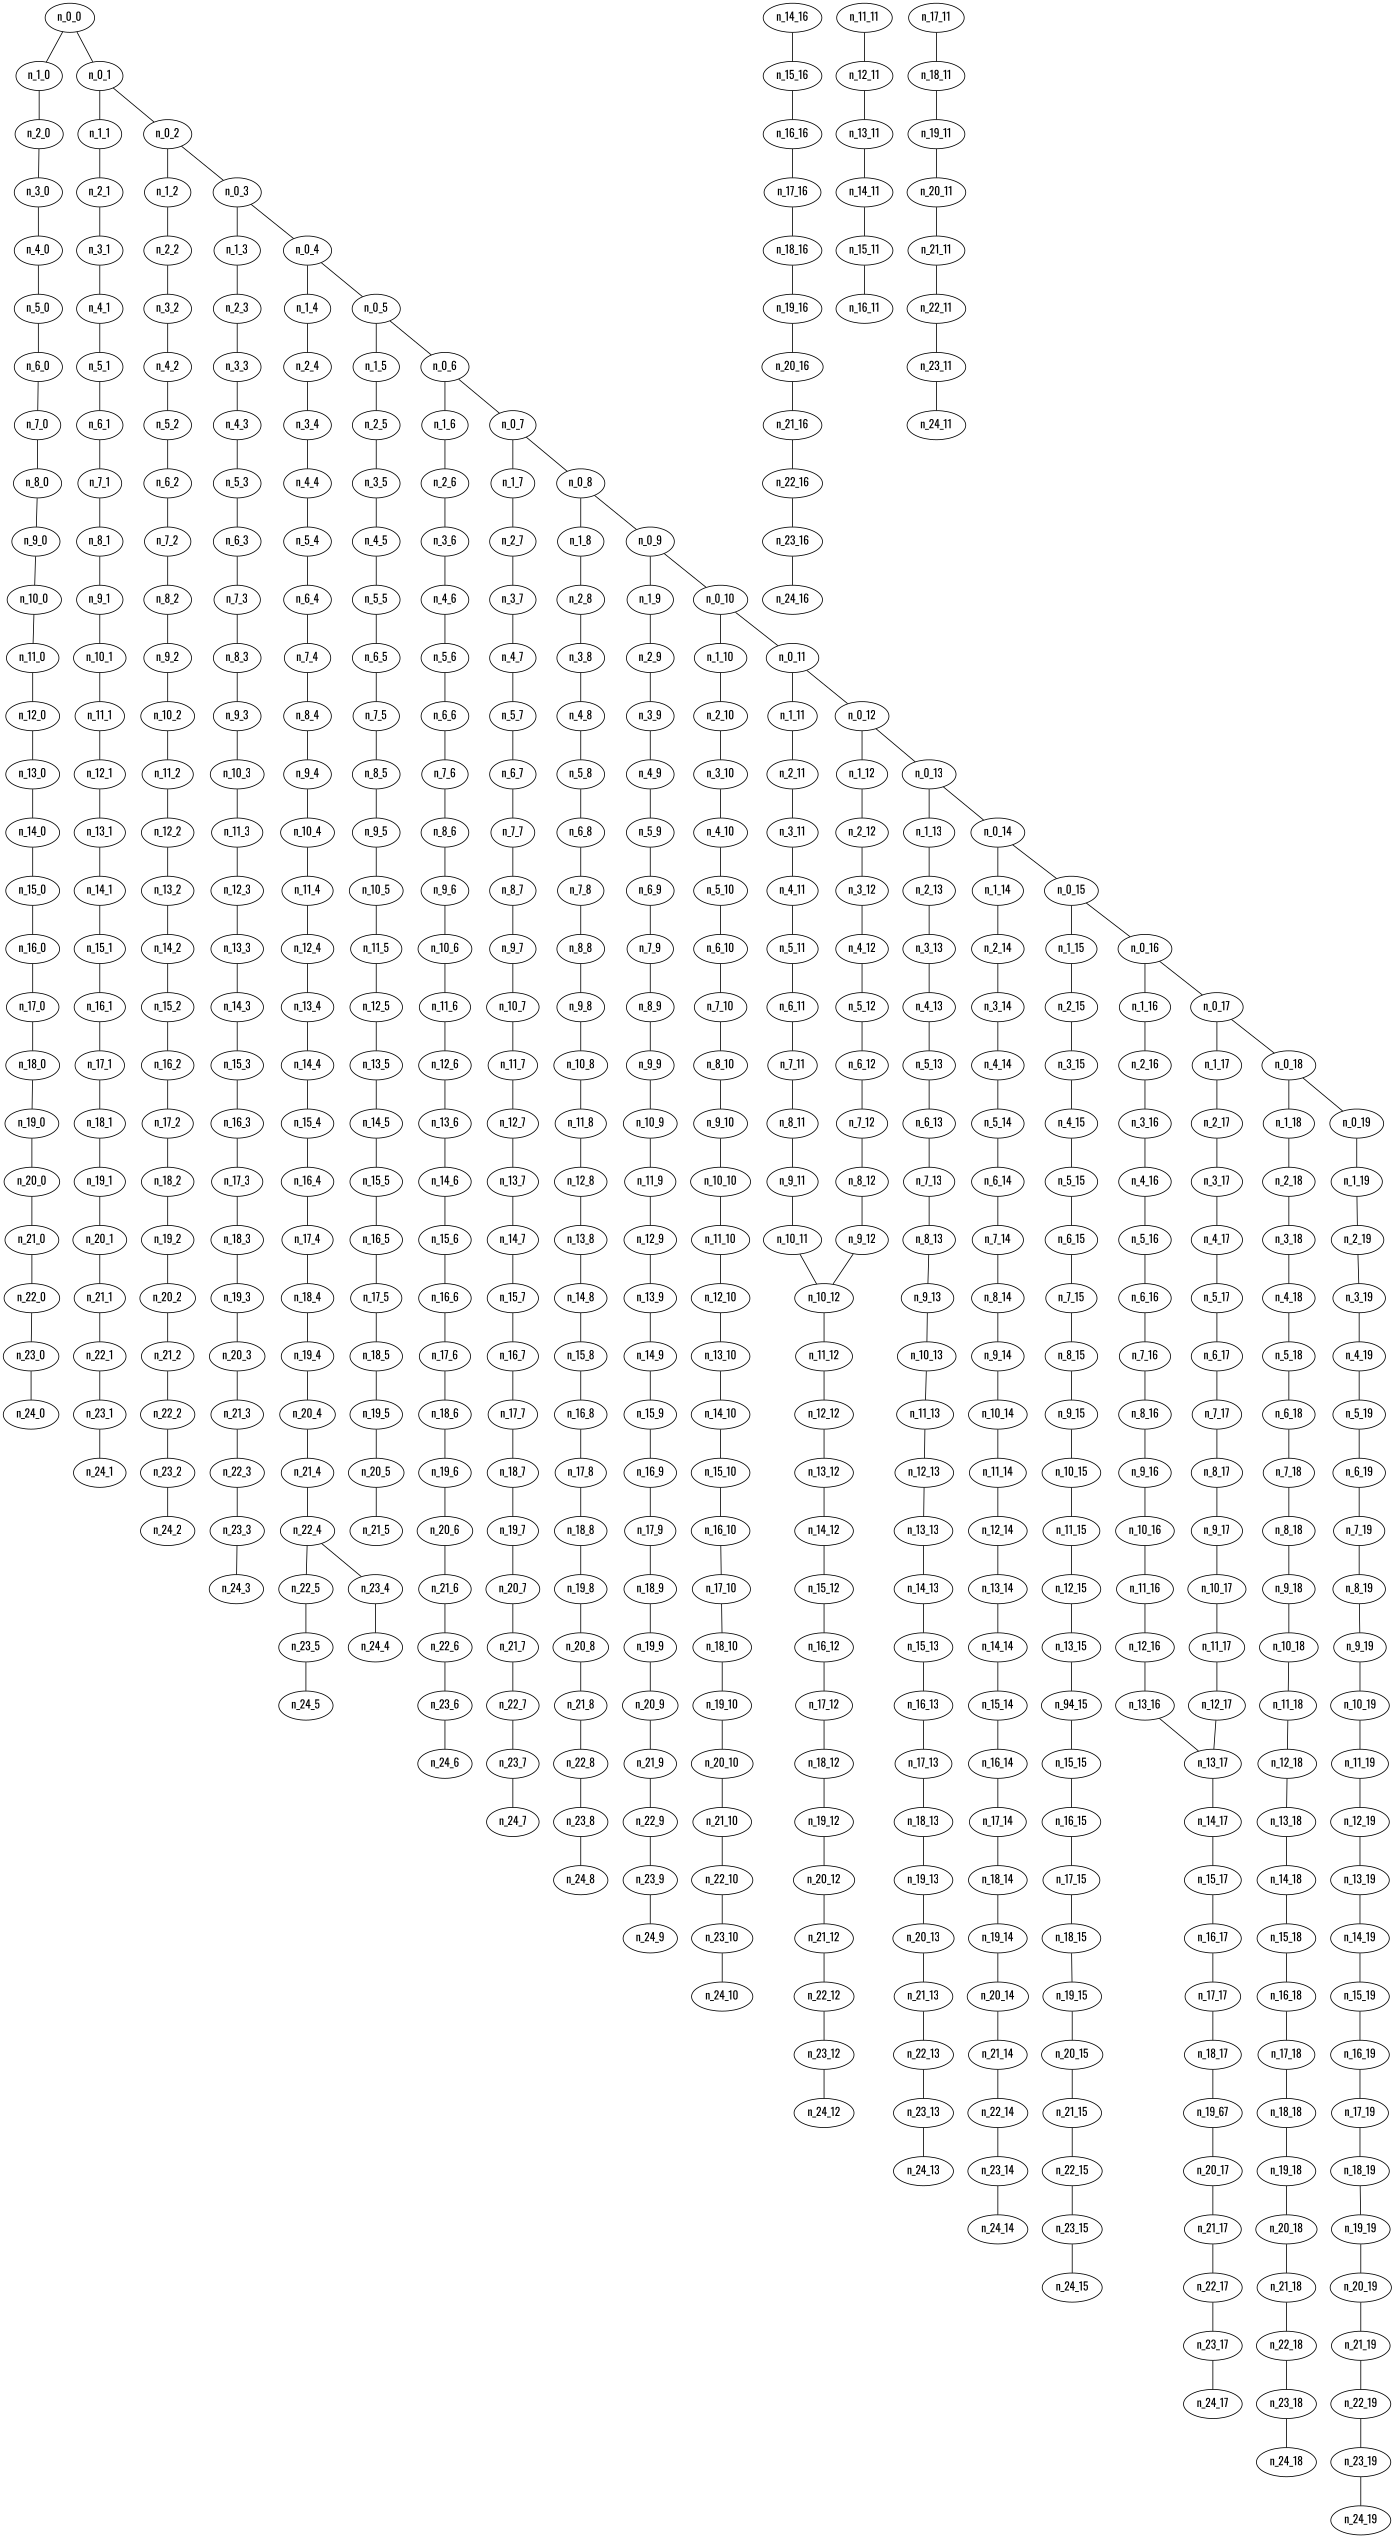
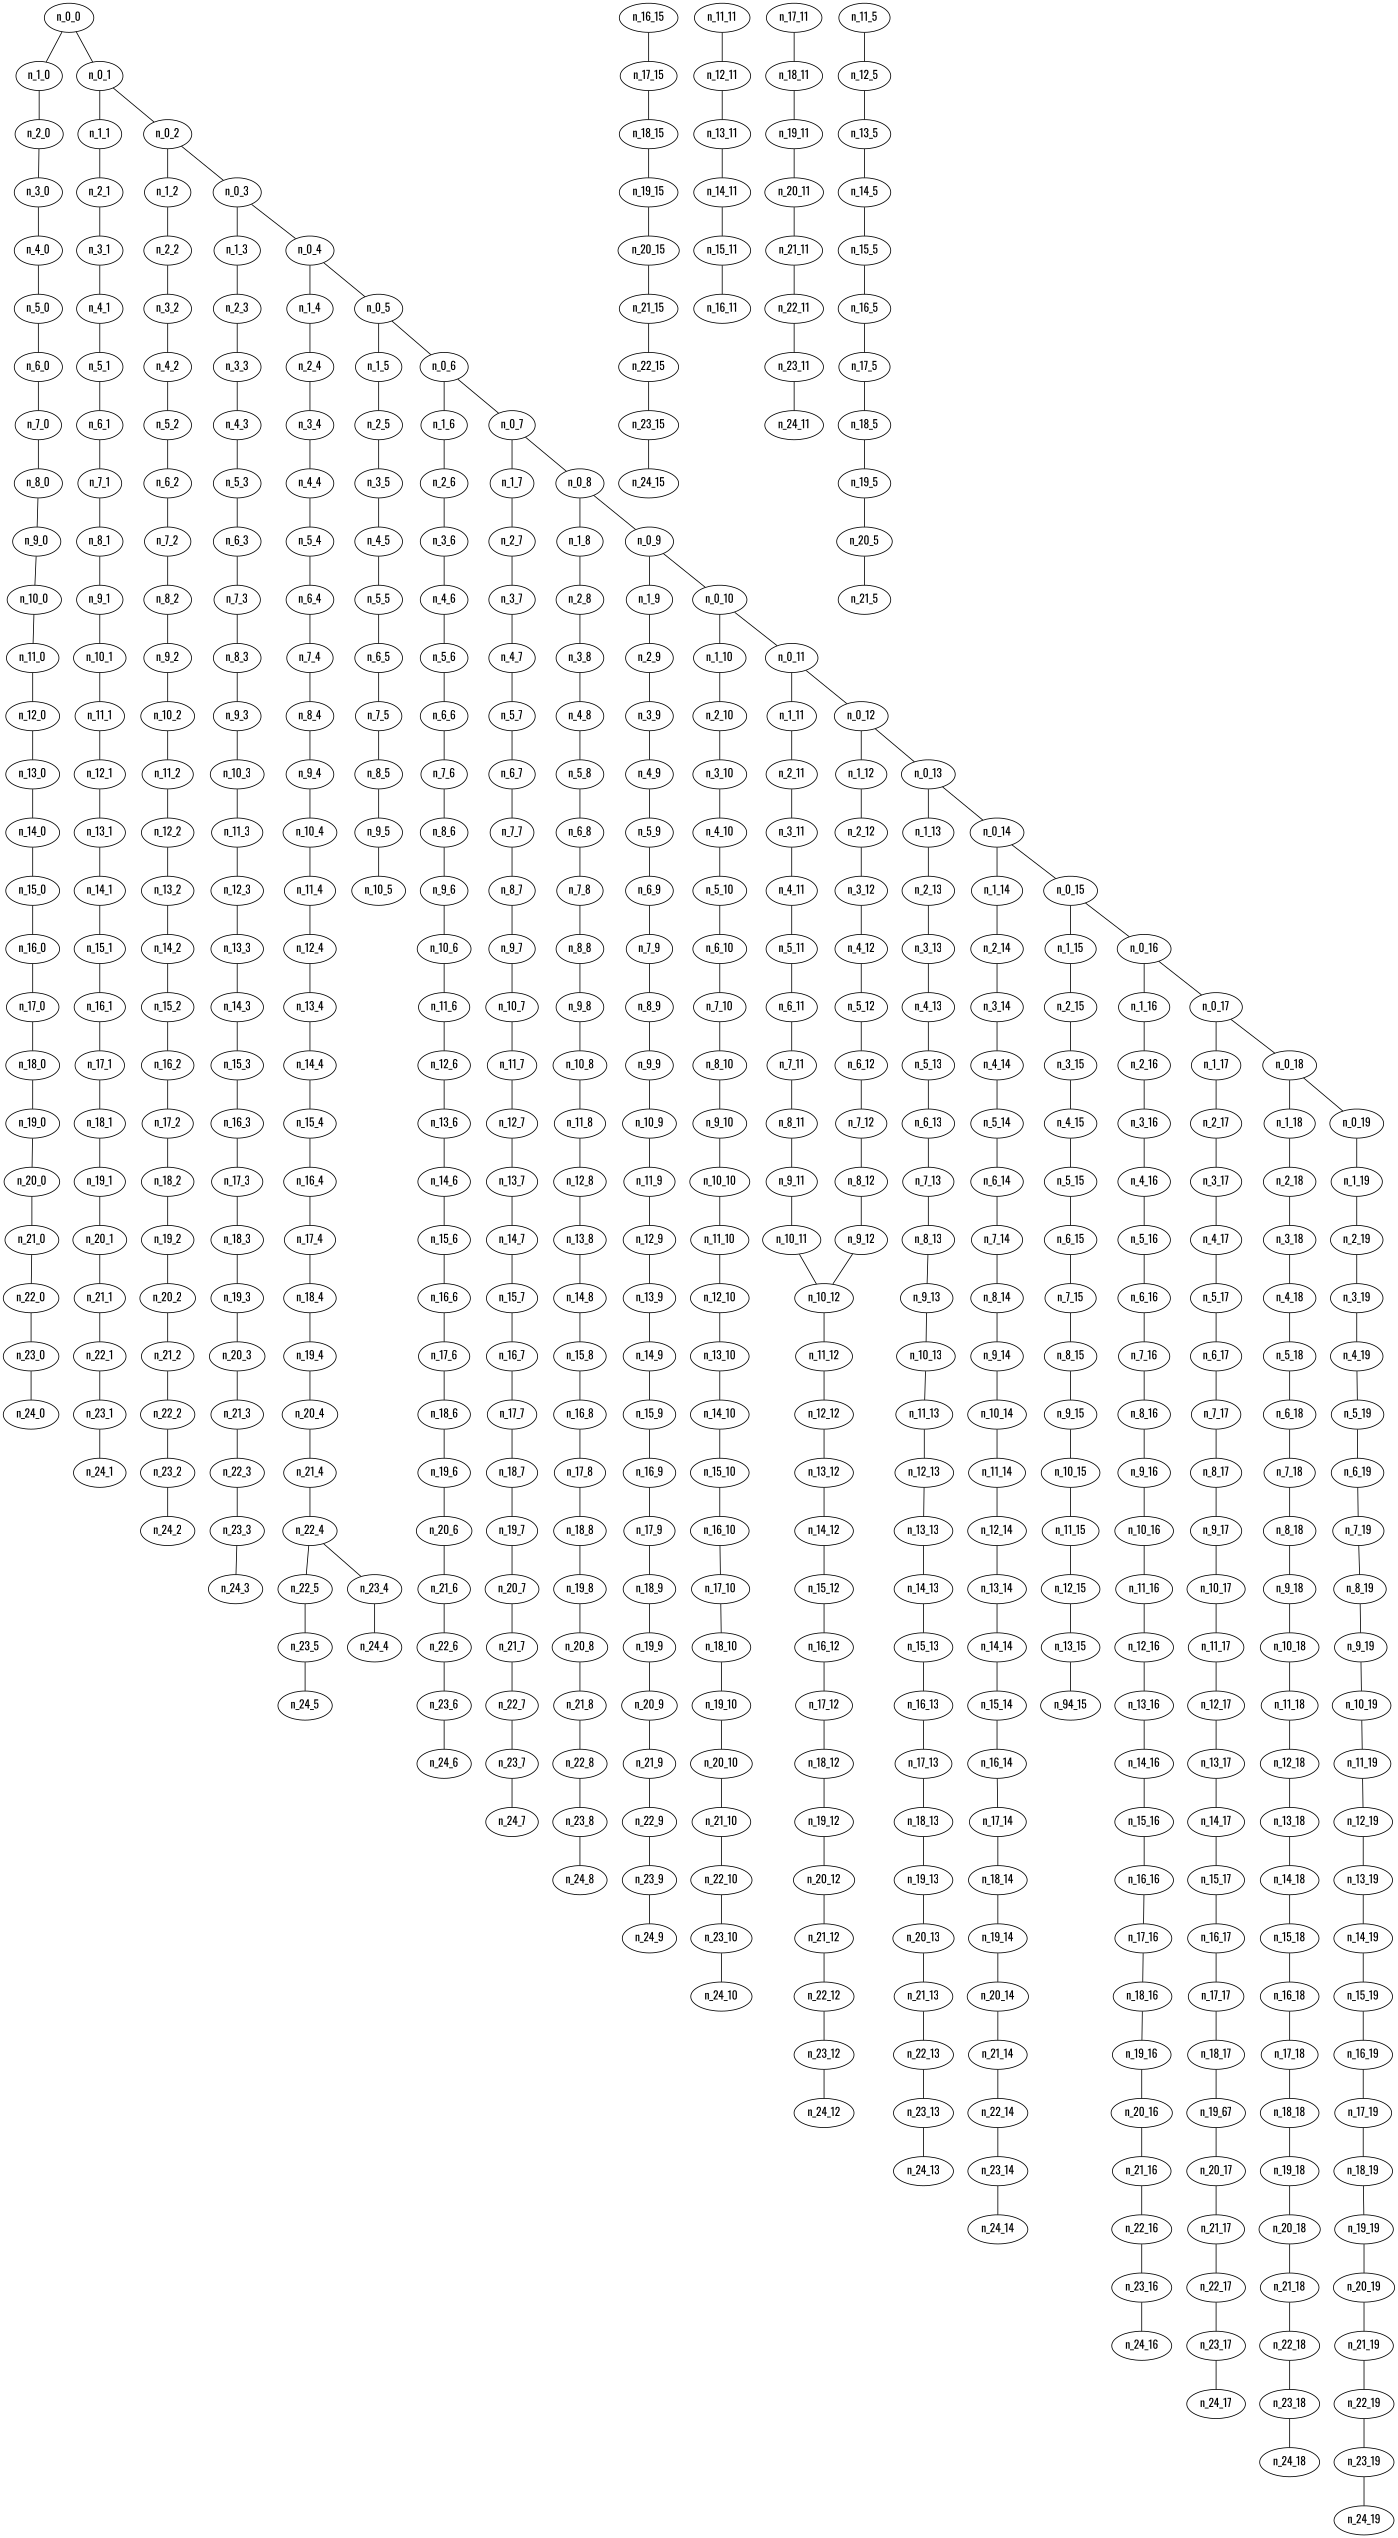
(376, 920) -> none
(1179, 1735) -> (1144, 1735)
(1071, 1764) -> none
